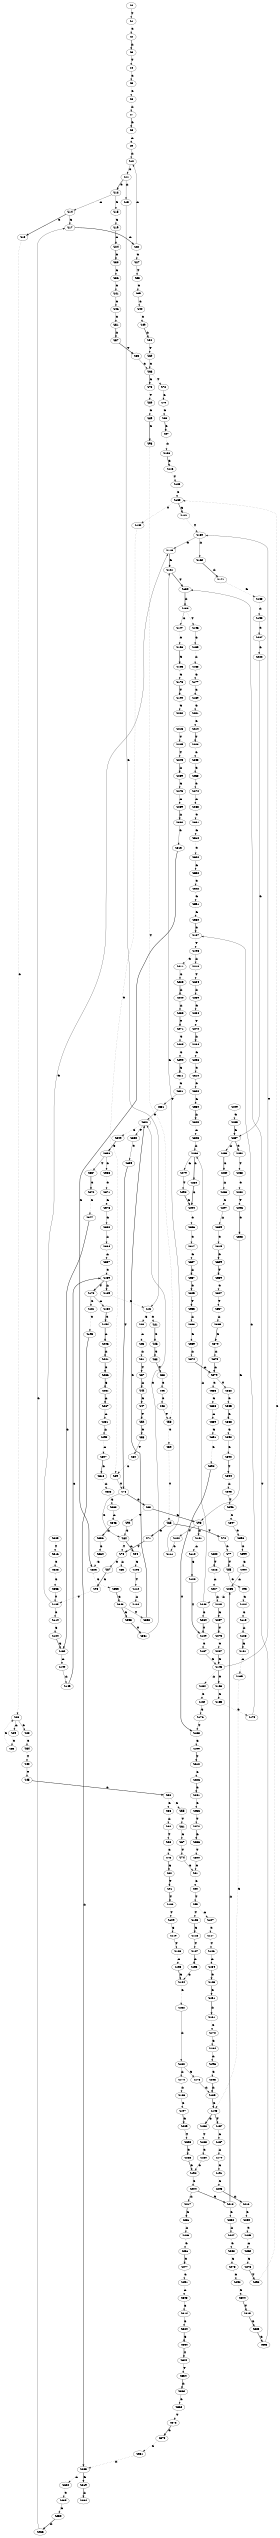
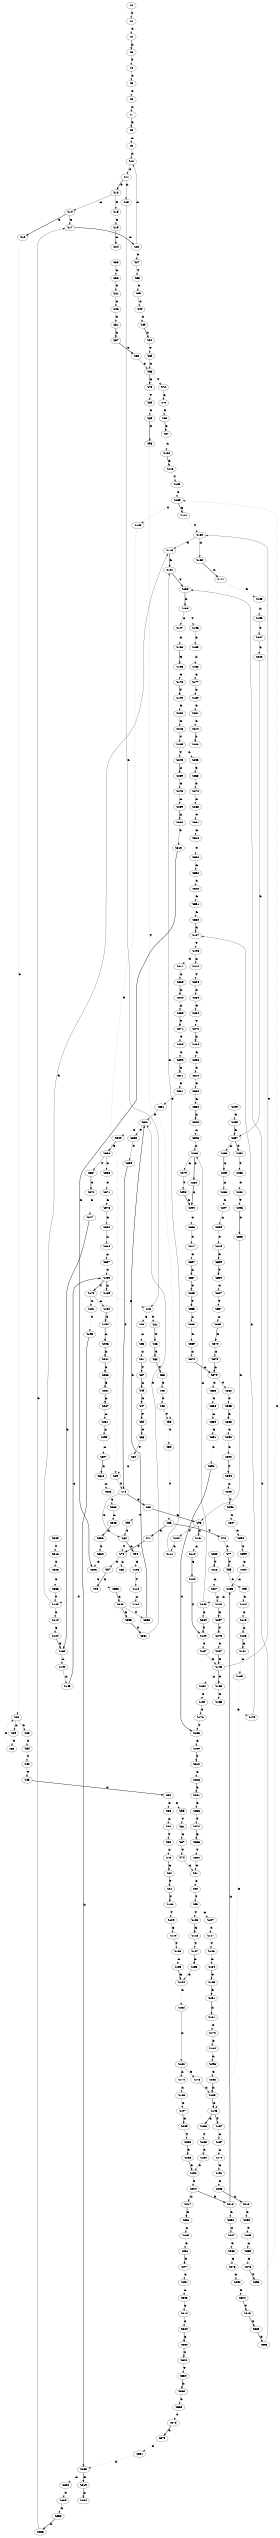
(116, 254) -> none
none -> (180, 721)
(195, 752) -> (187, 752)
